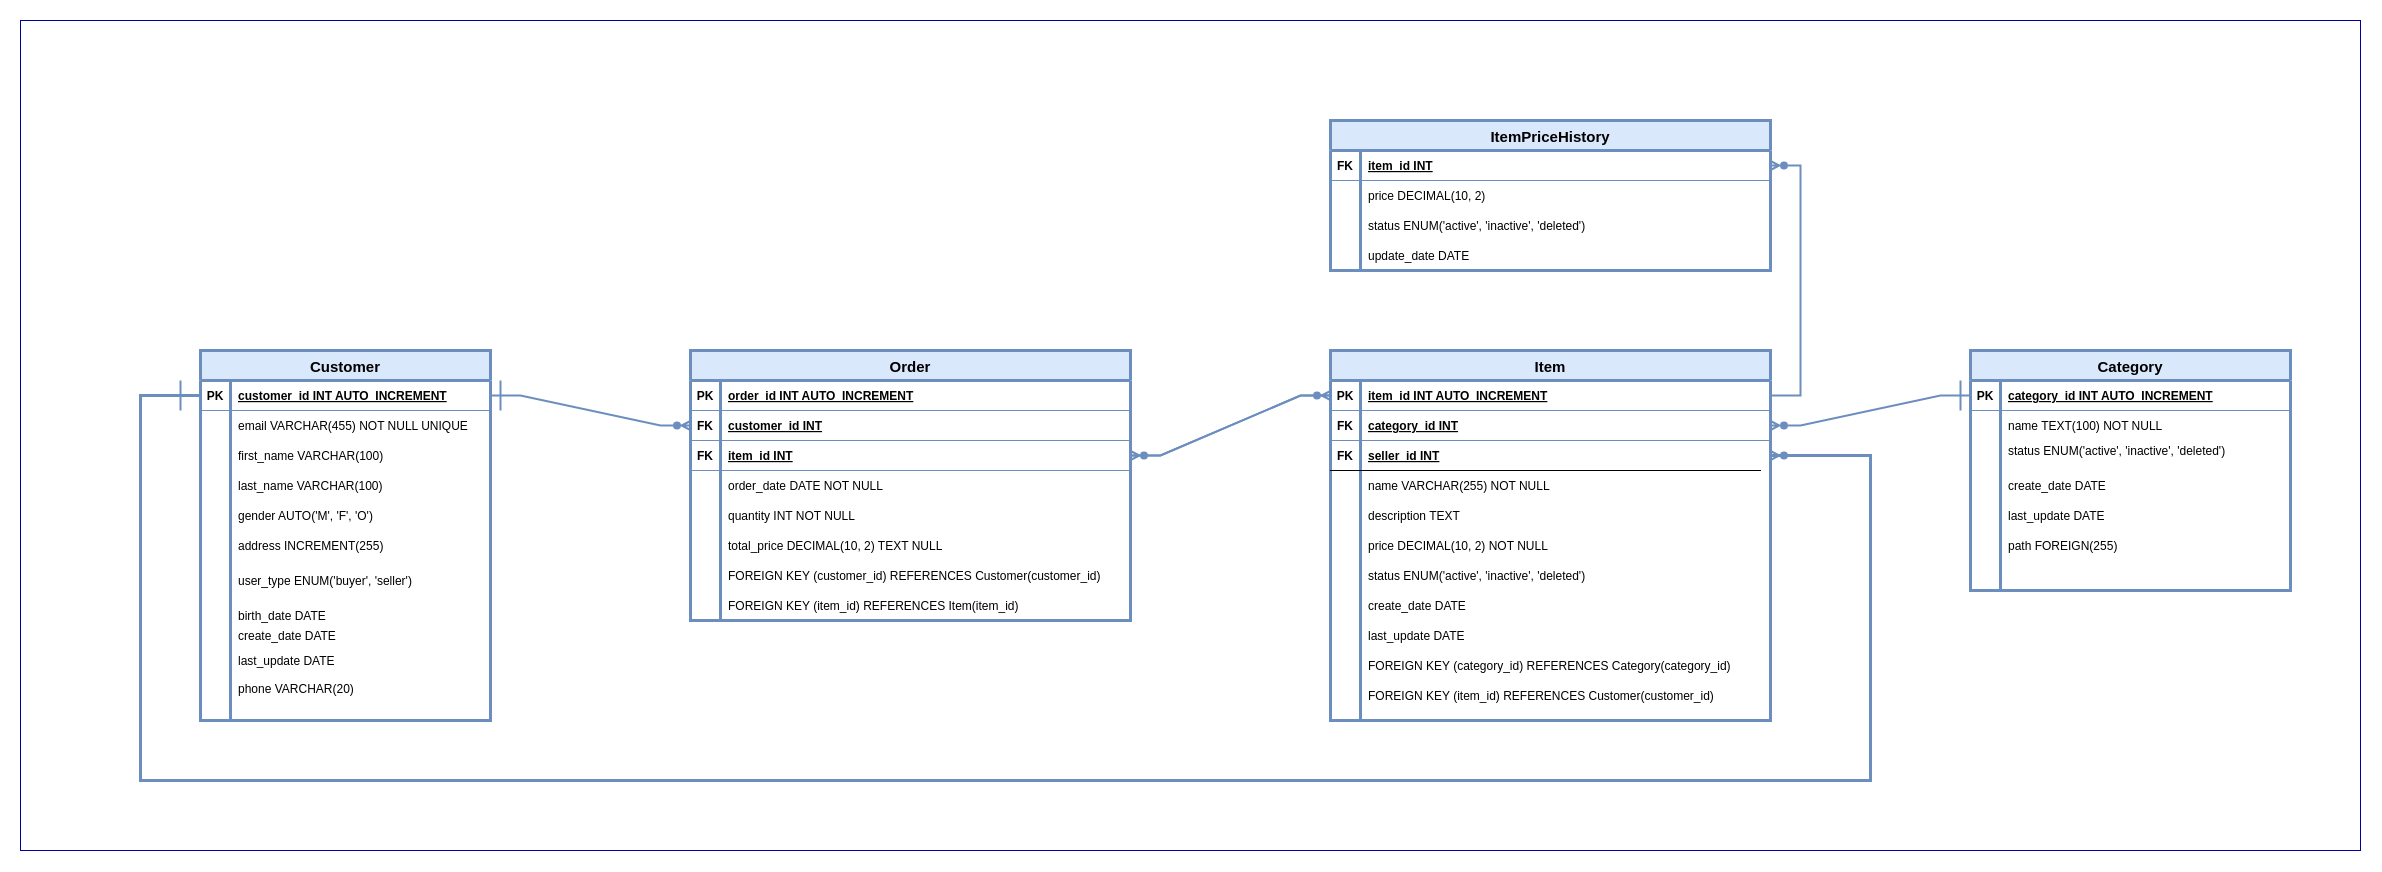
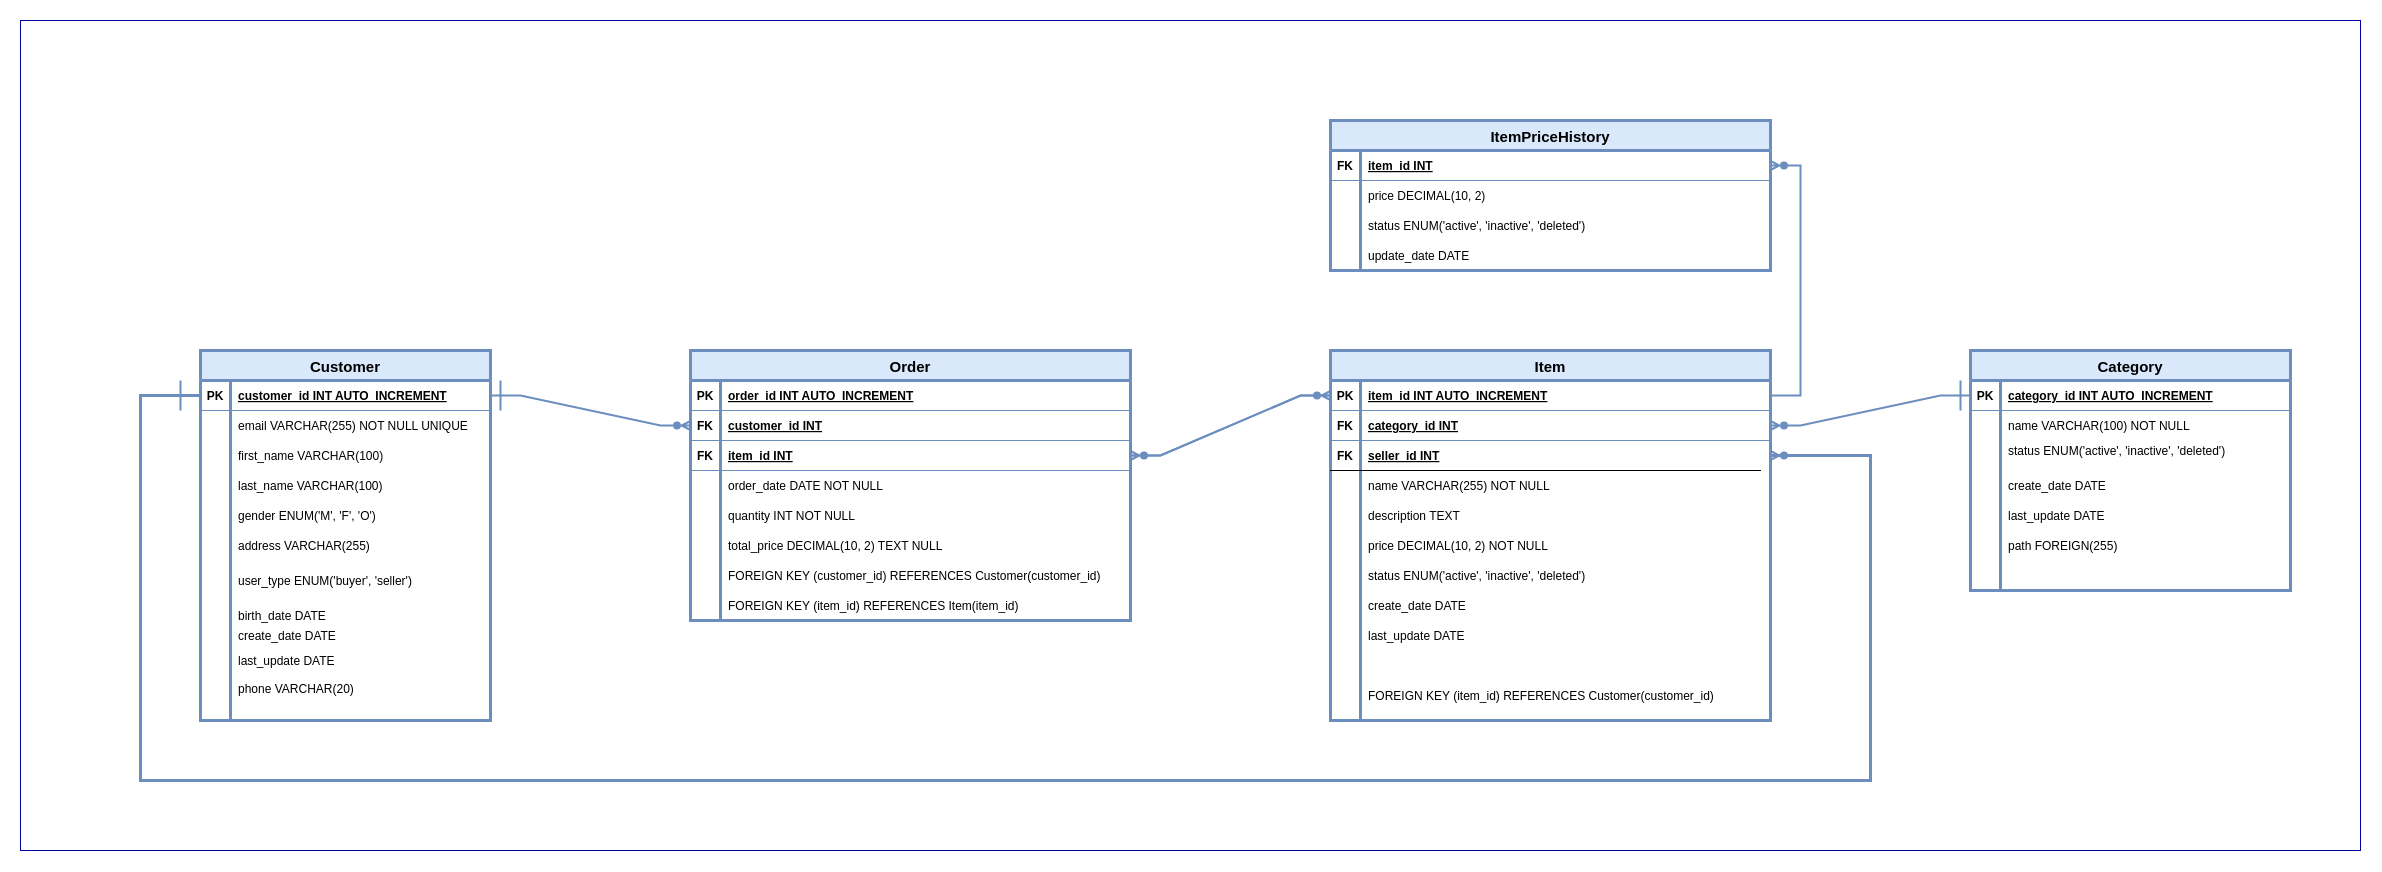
(343, 426) -> (343, 426)
(2081, 426) -> (2091, 426)
(308, 516) -> (308, 516)
(310, 546) -> (304, 546)
(1561, 666) -> none
